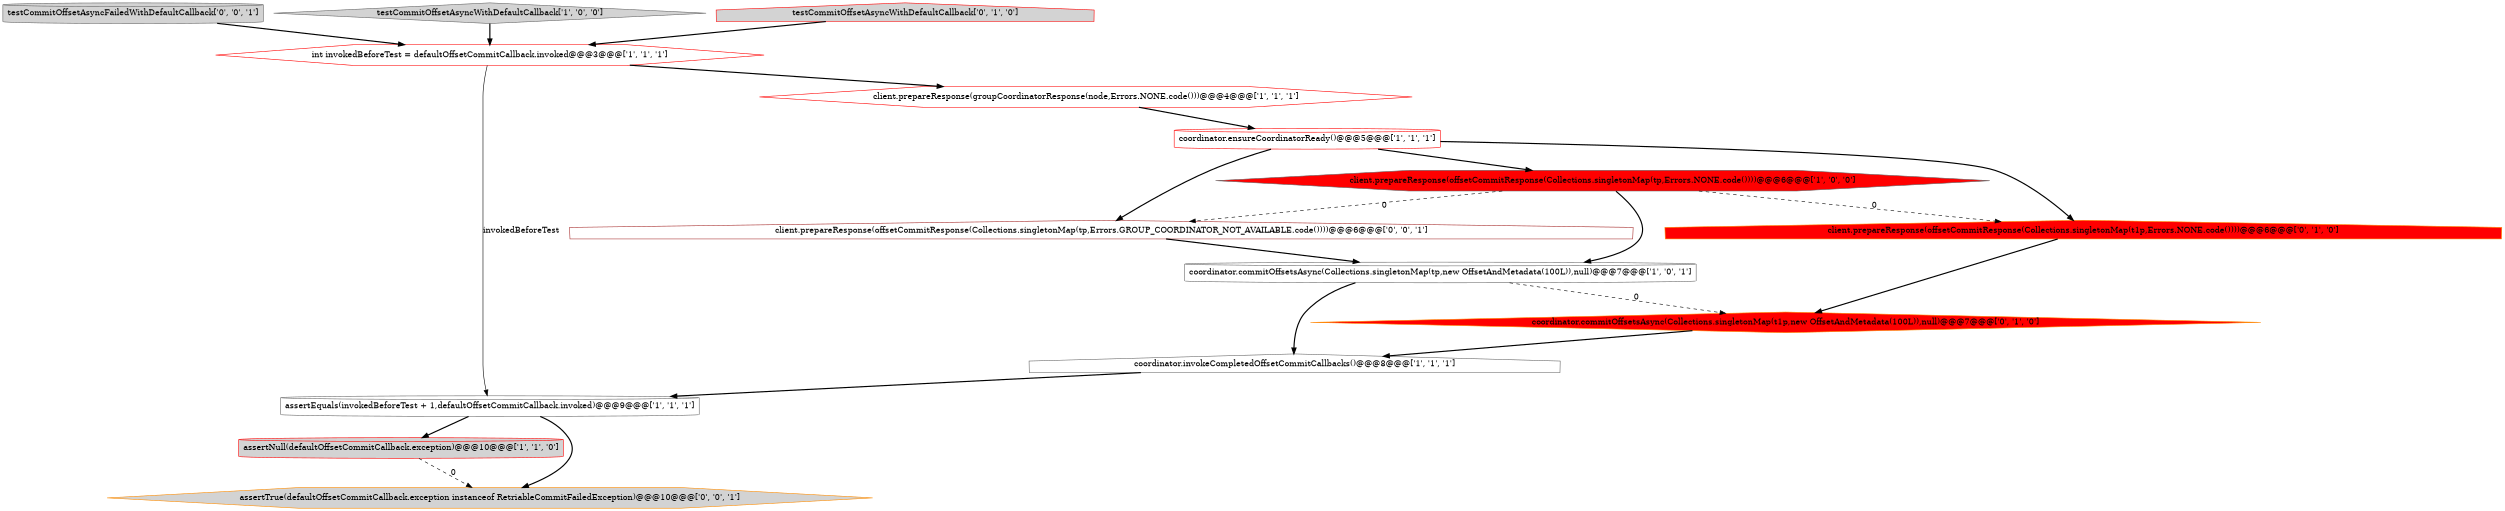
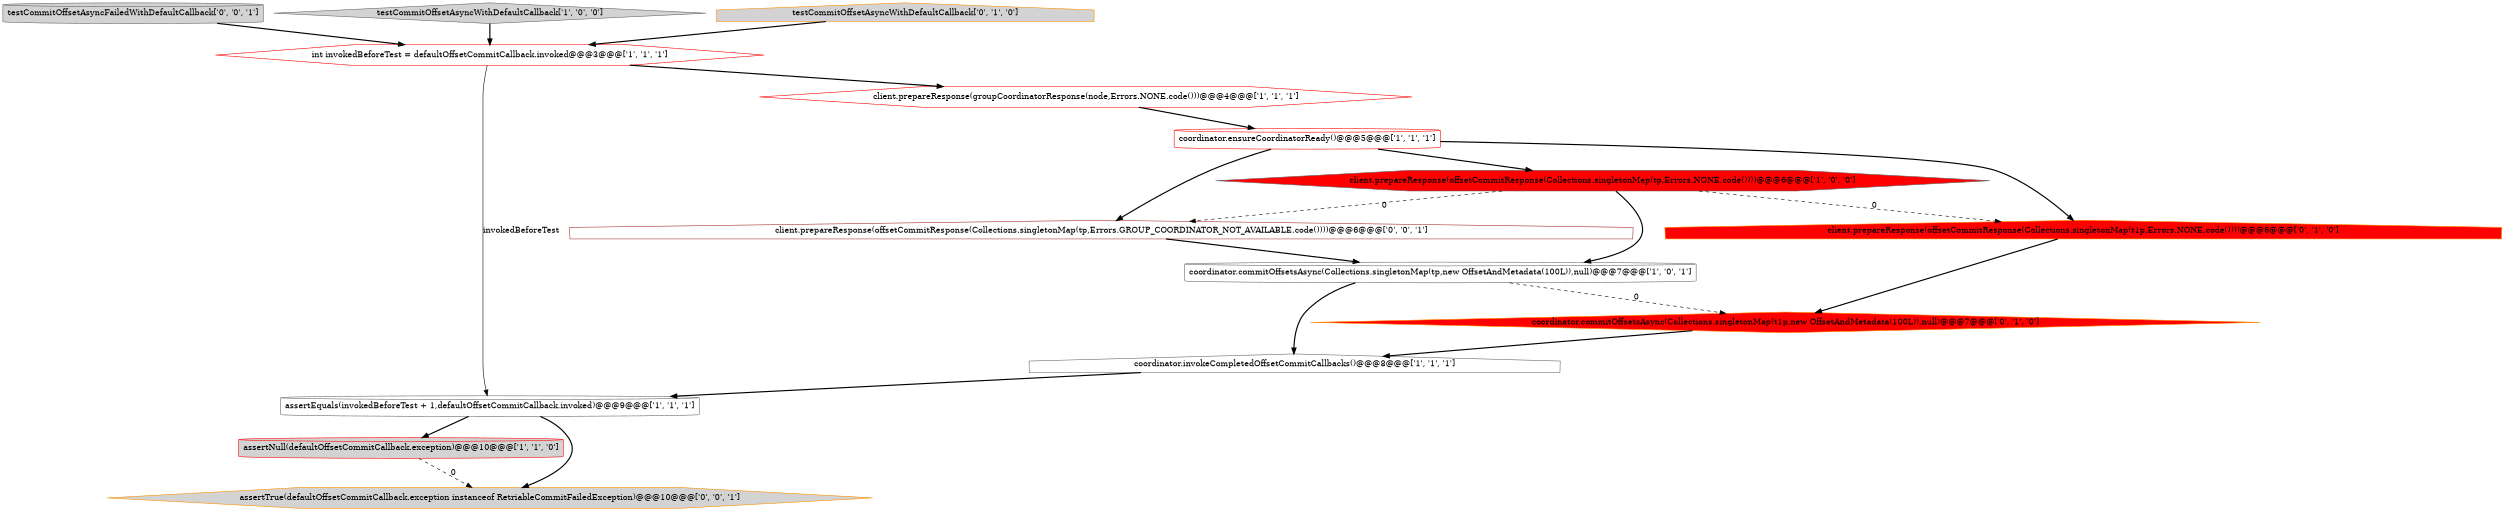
(905, 13) -> (905, 13)
